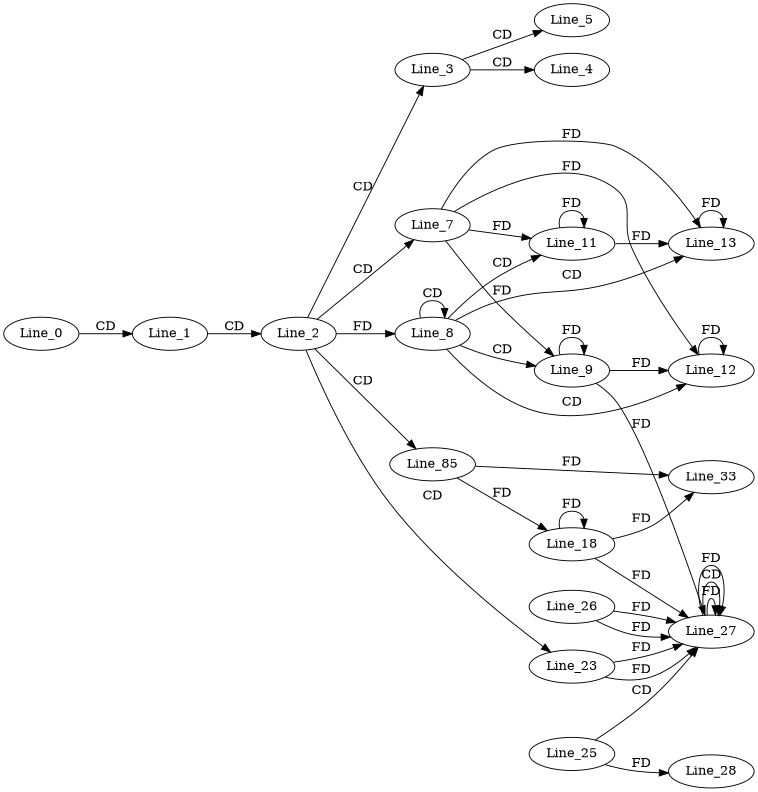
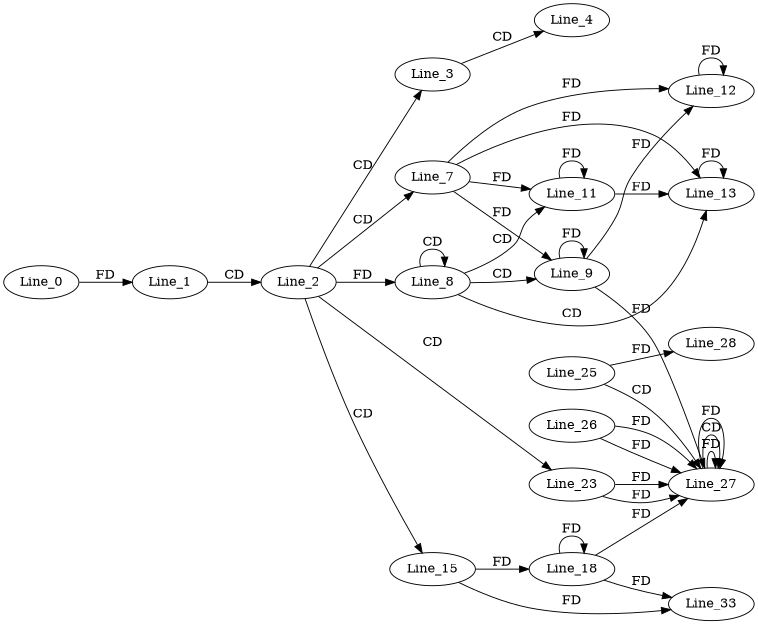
(572, 20) -> none
(106, 327) -> (106, 275)
(554, 414) -> none
(433, 464) -> (433, 569)
